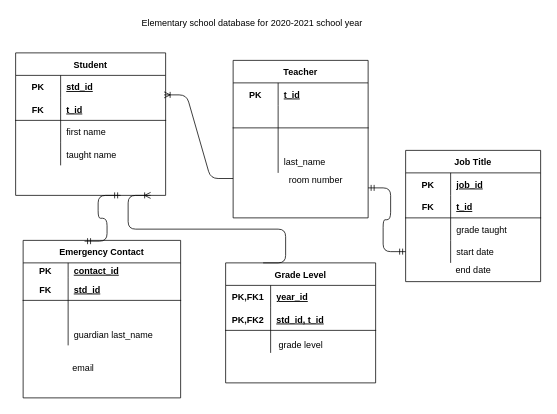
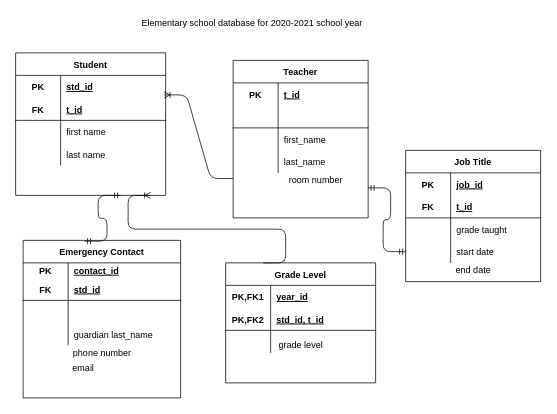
none -> (323, 139)
(93, 155) -> (86, 155)
none -> (102, 353)
